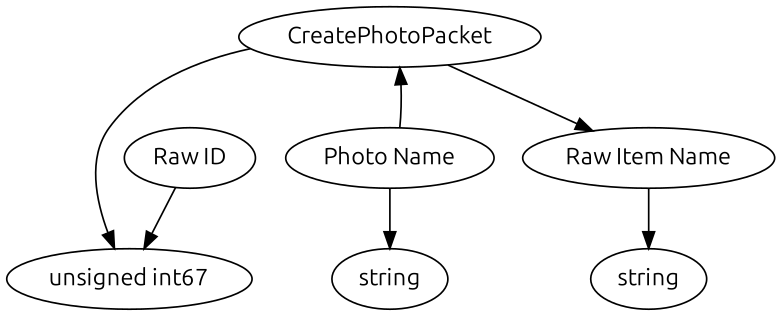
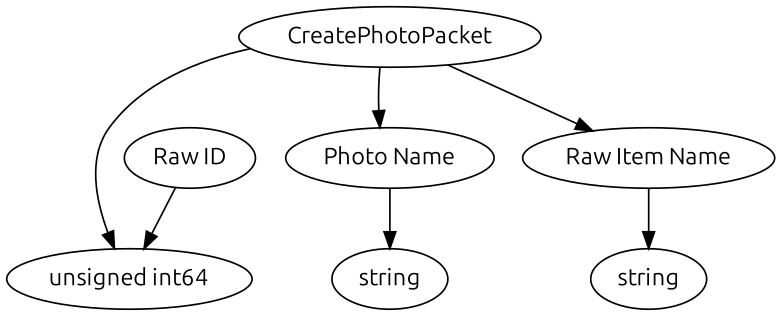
(401, 106) -> (379, 89)
(129, 279) -> (129, 279)
